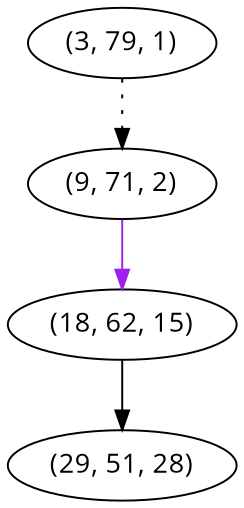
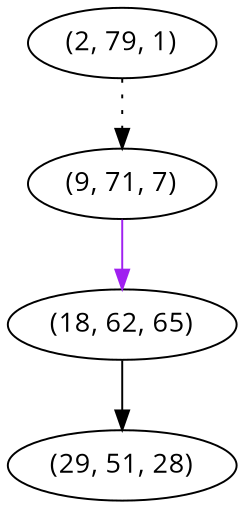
(122, 43) -> (122, 43)
(122, 184) -> (122, 184)
(122, 325) -> (122, 325)
